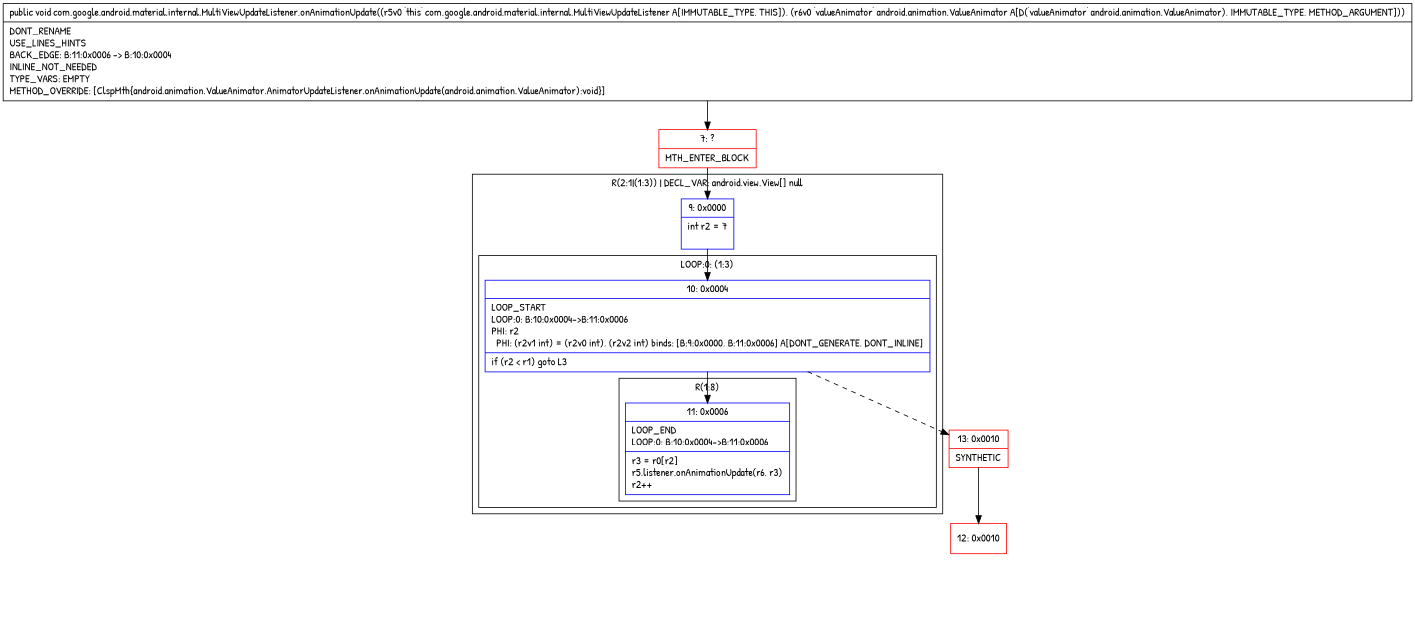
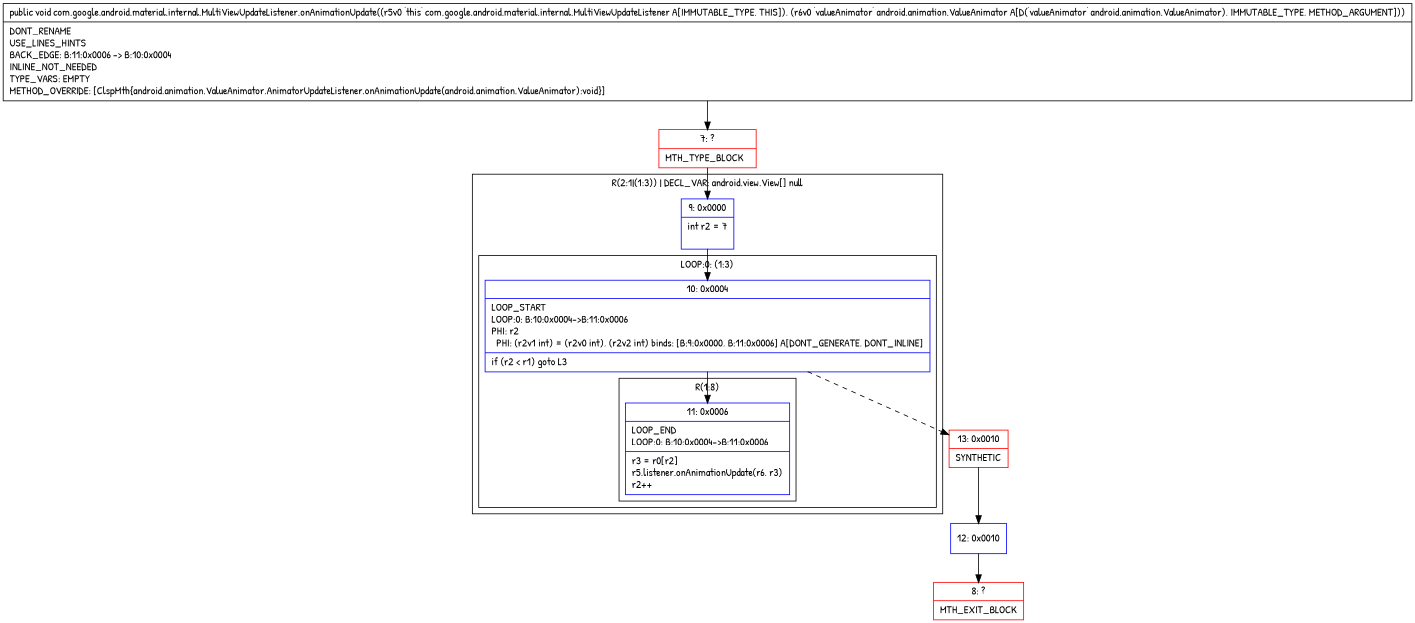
(708, 158) -> (705, 158)
(979, 539) -> (979, 539)
none -> (979, 601)
